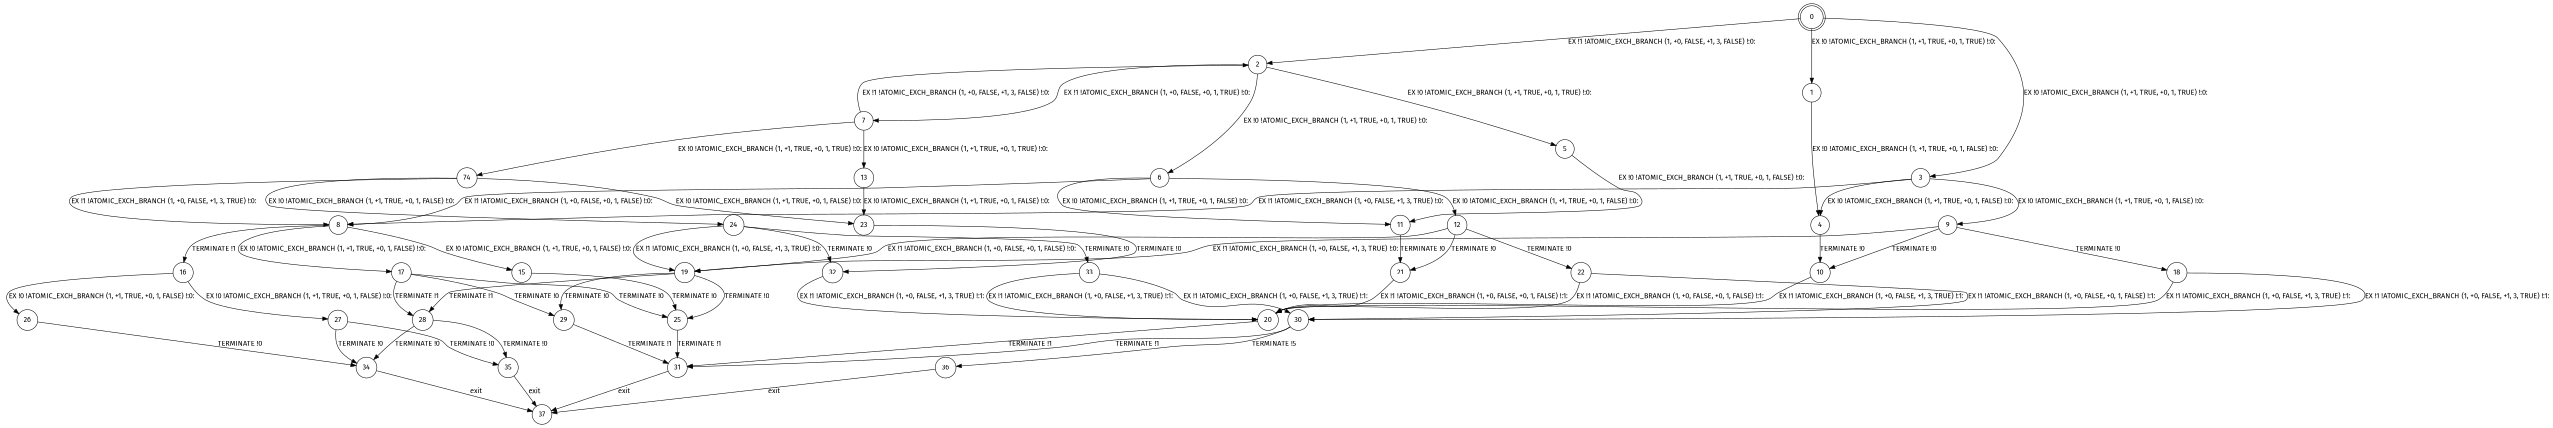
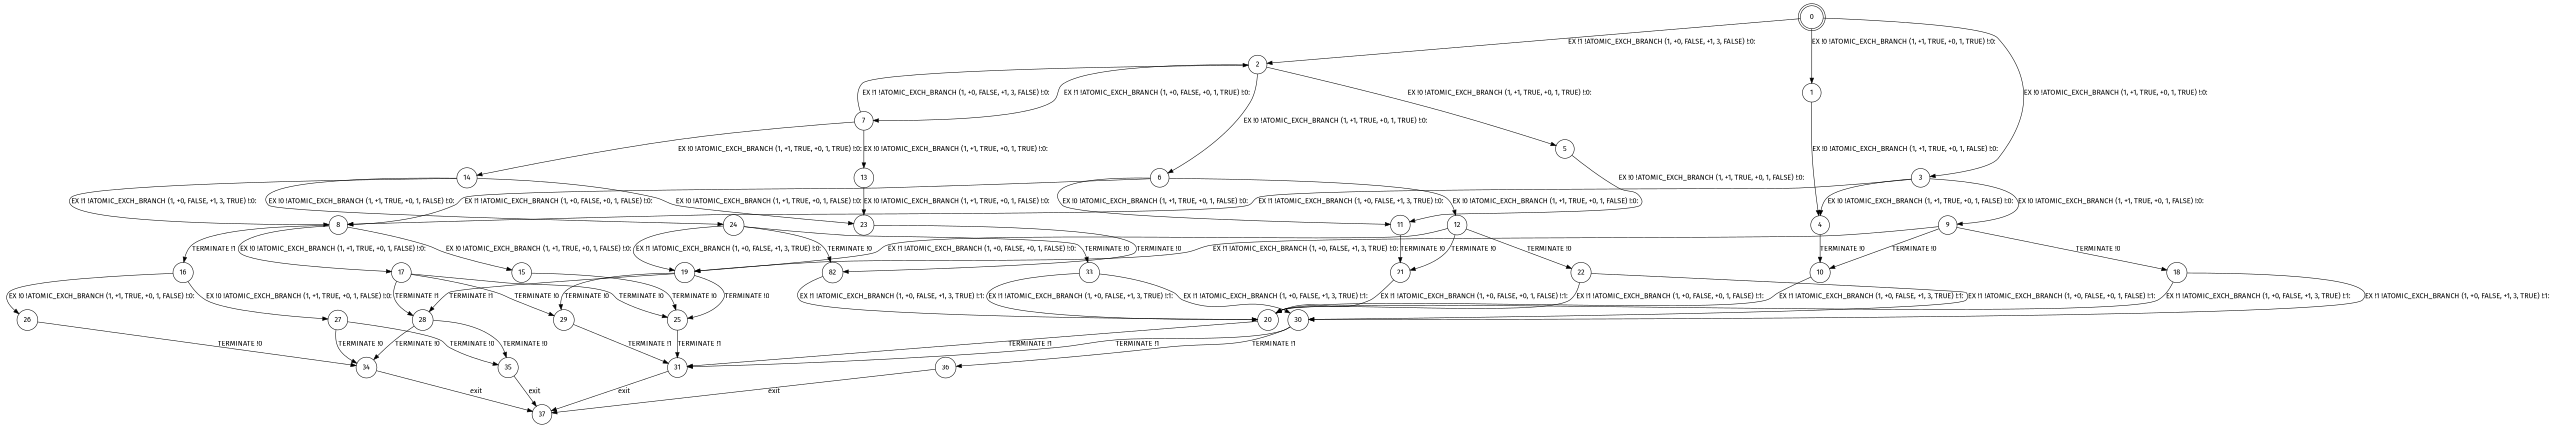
(467, 178) -> (467, 178)
(833, 273) -> (833, 273)
(1274, 344) -> (1274, 344)
